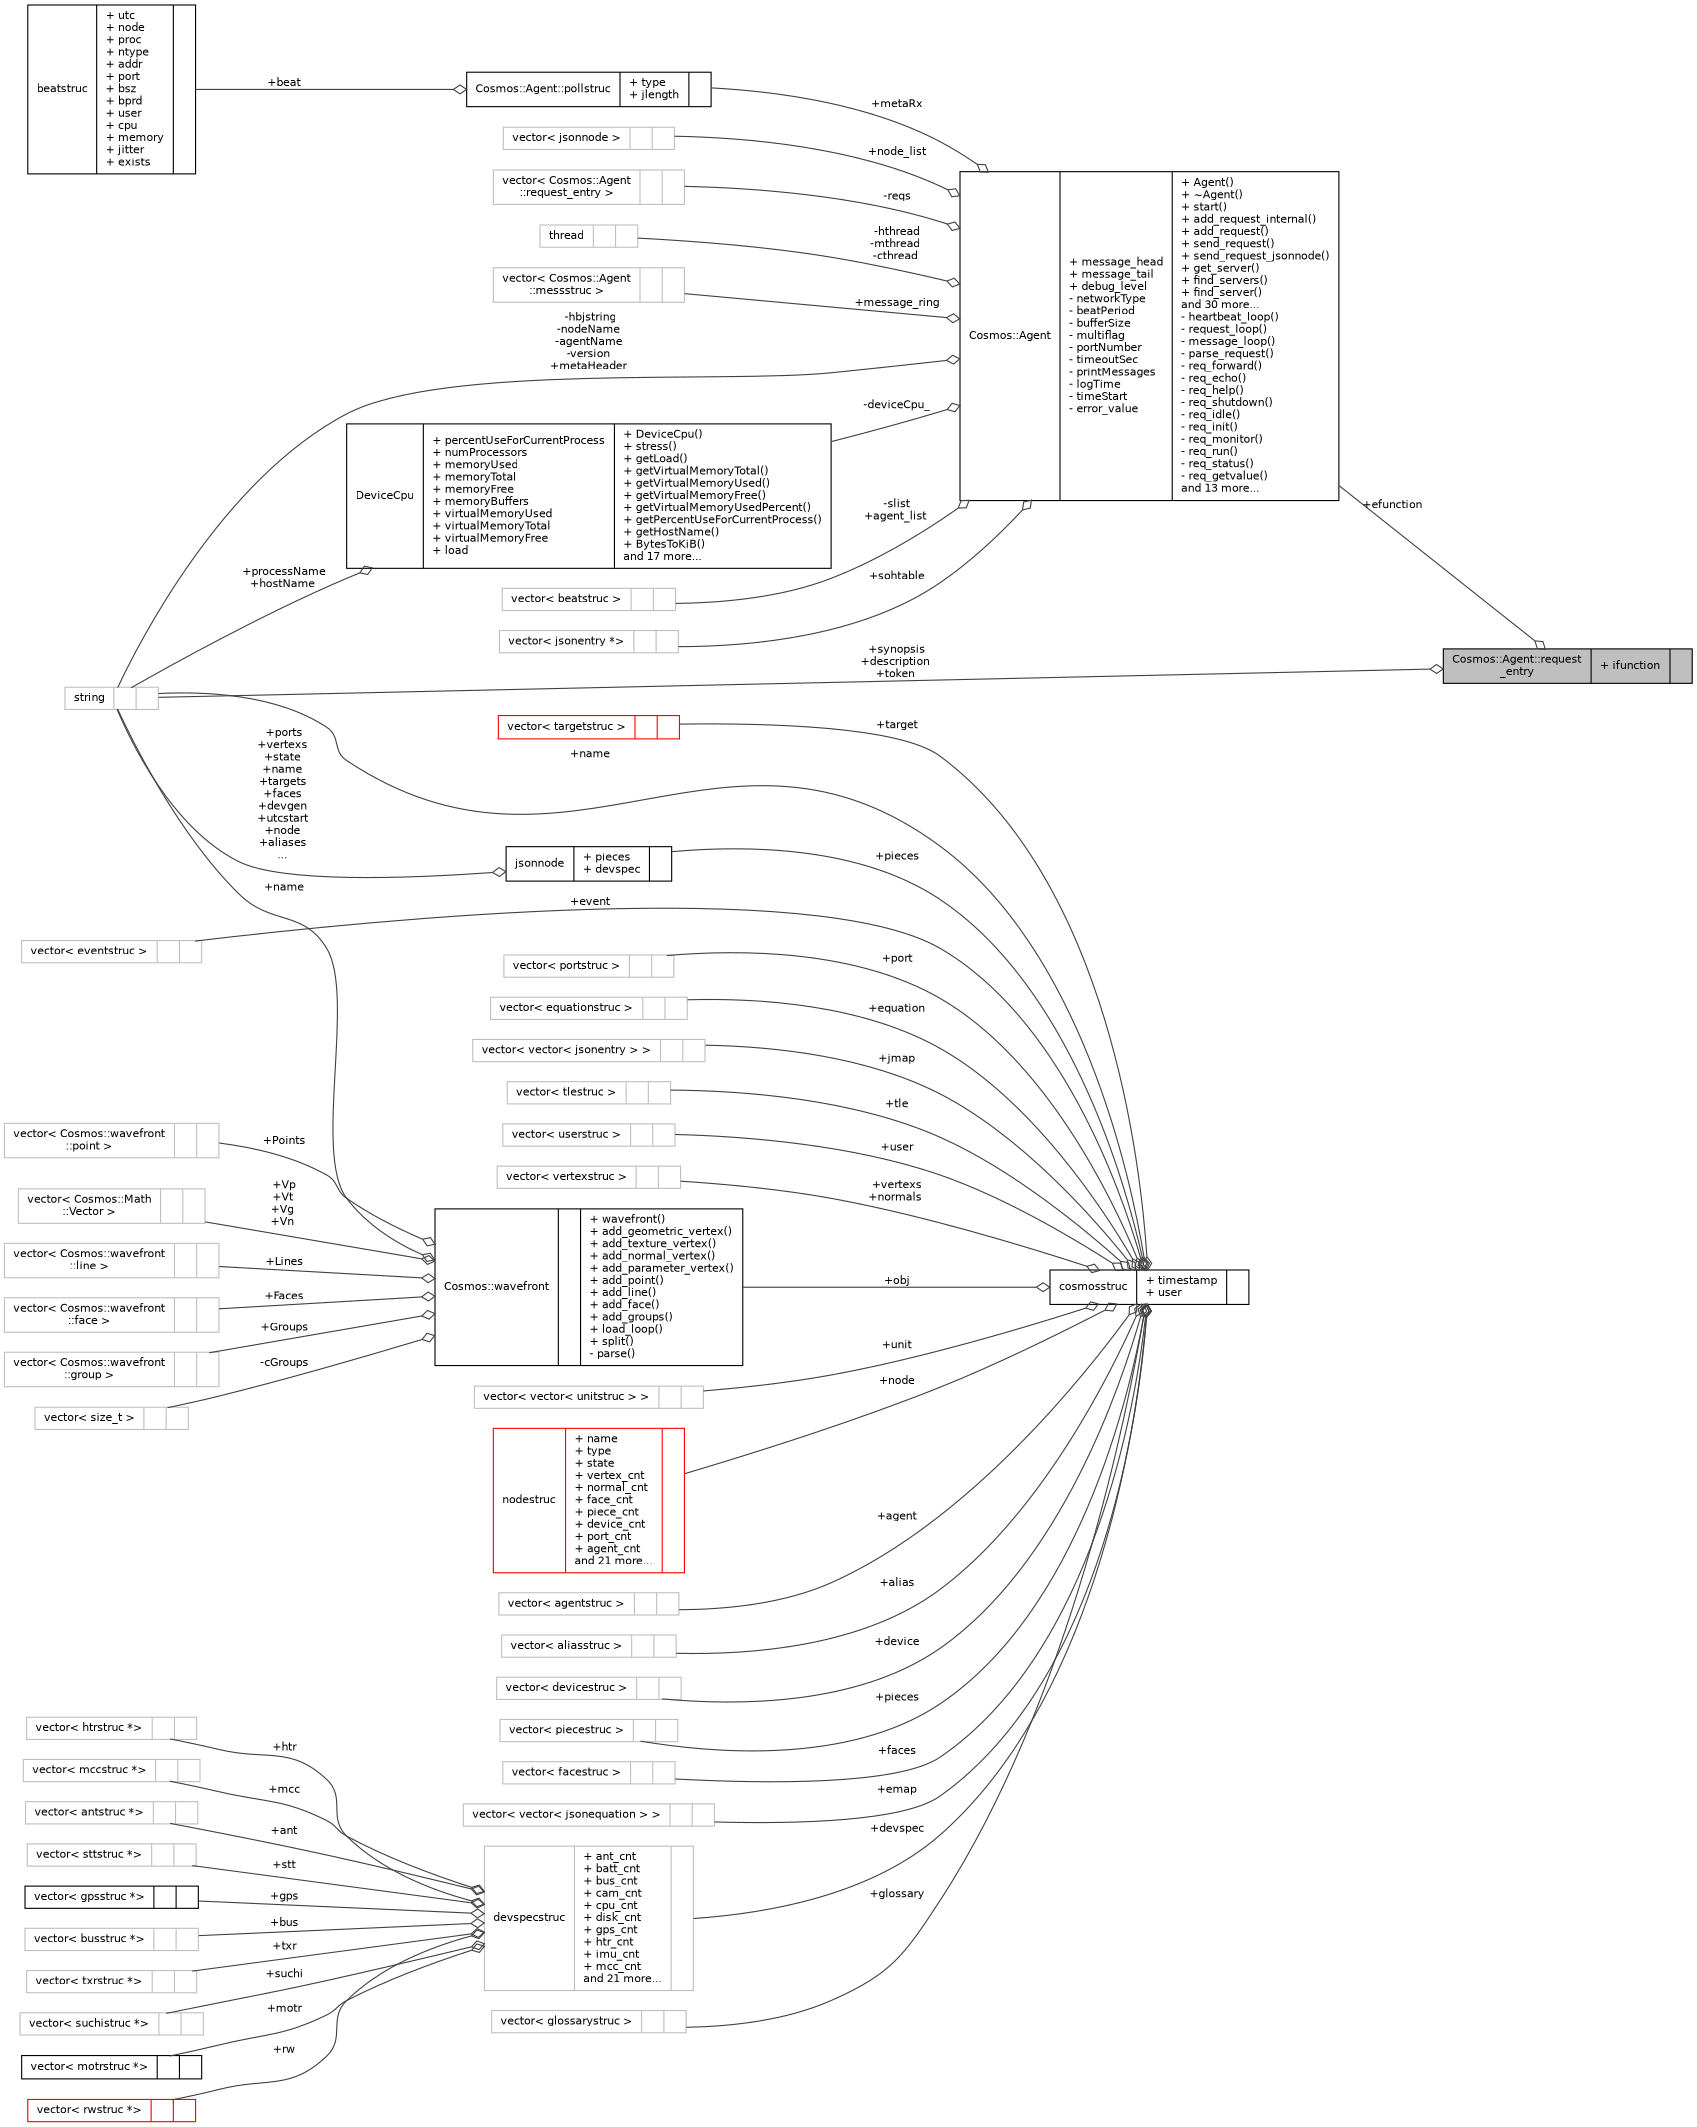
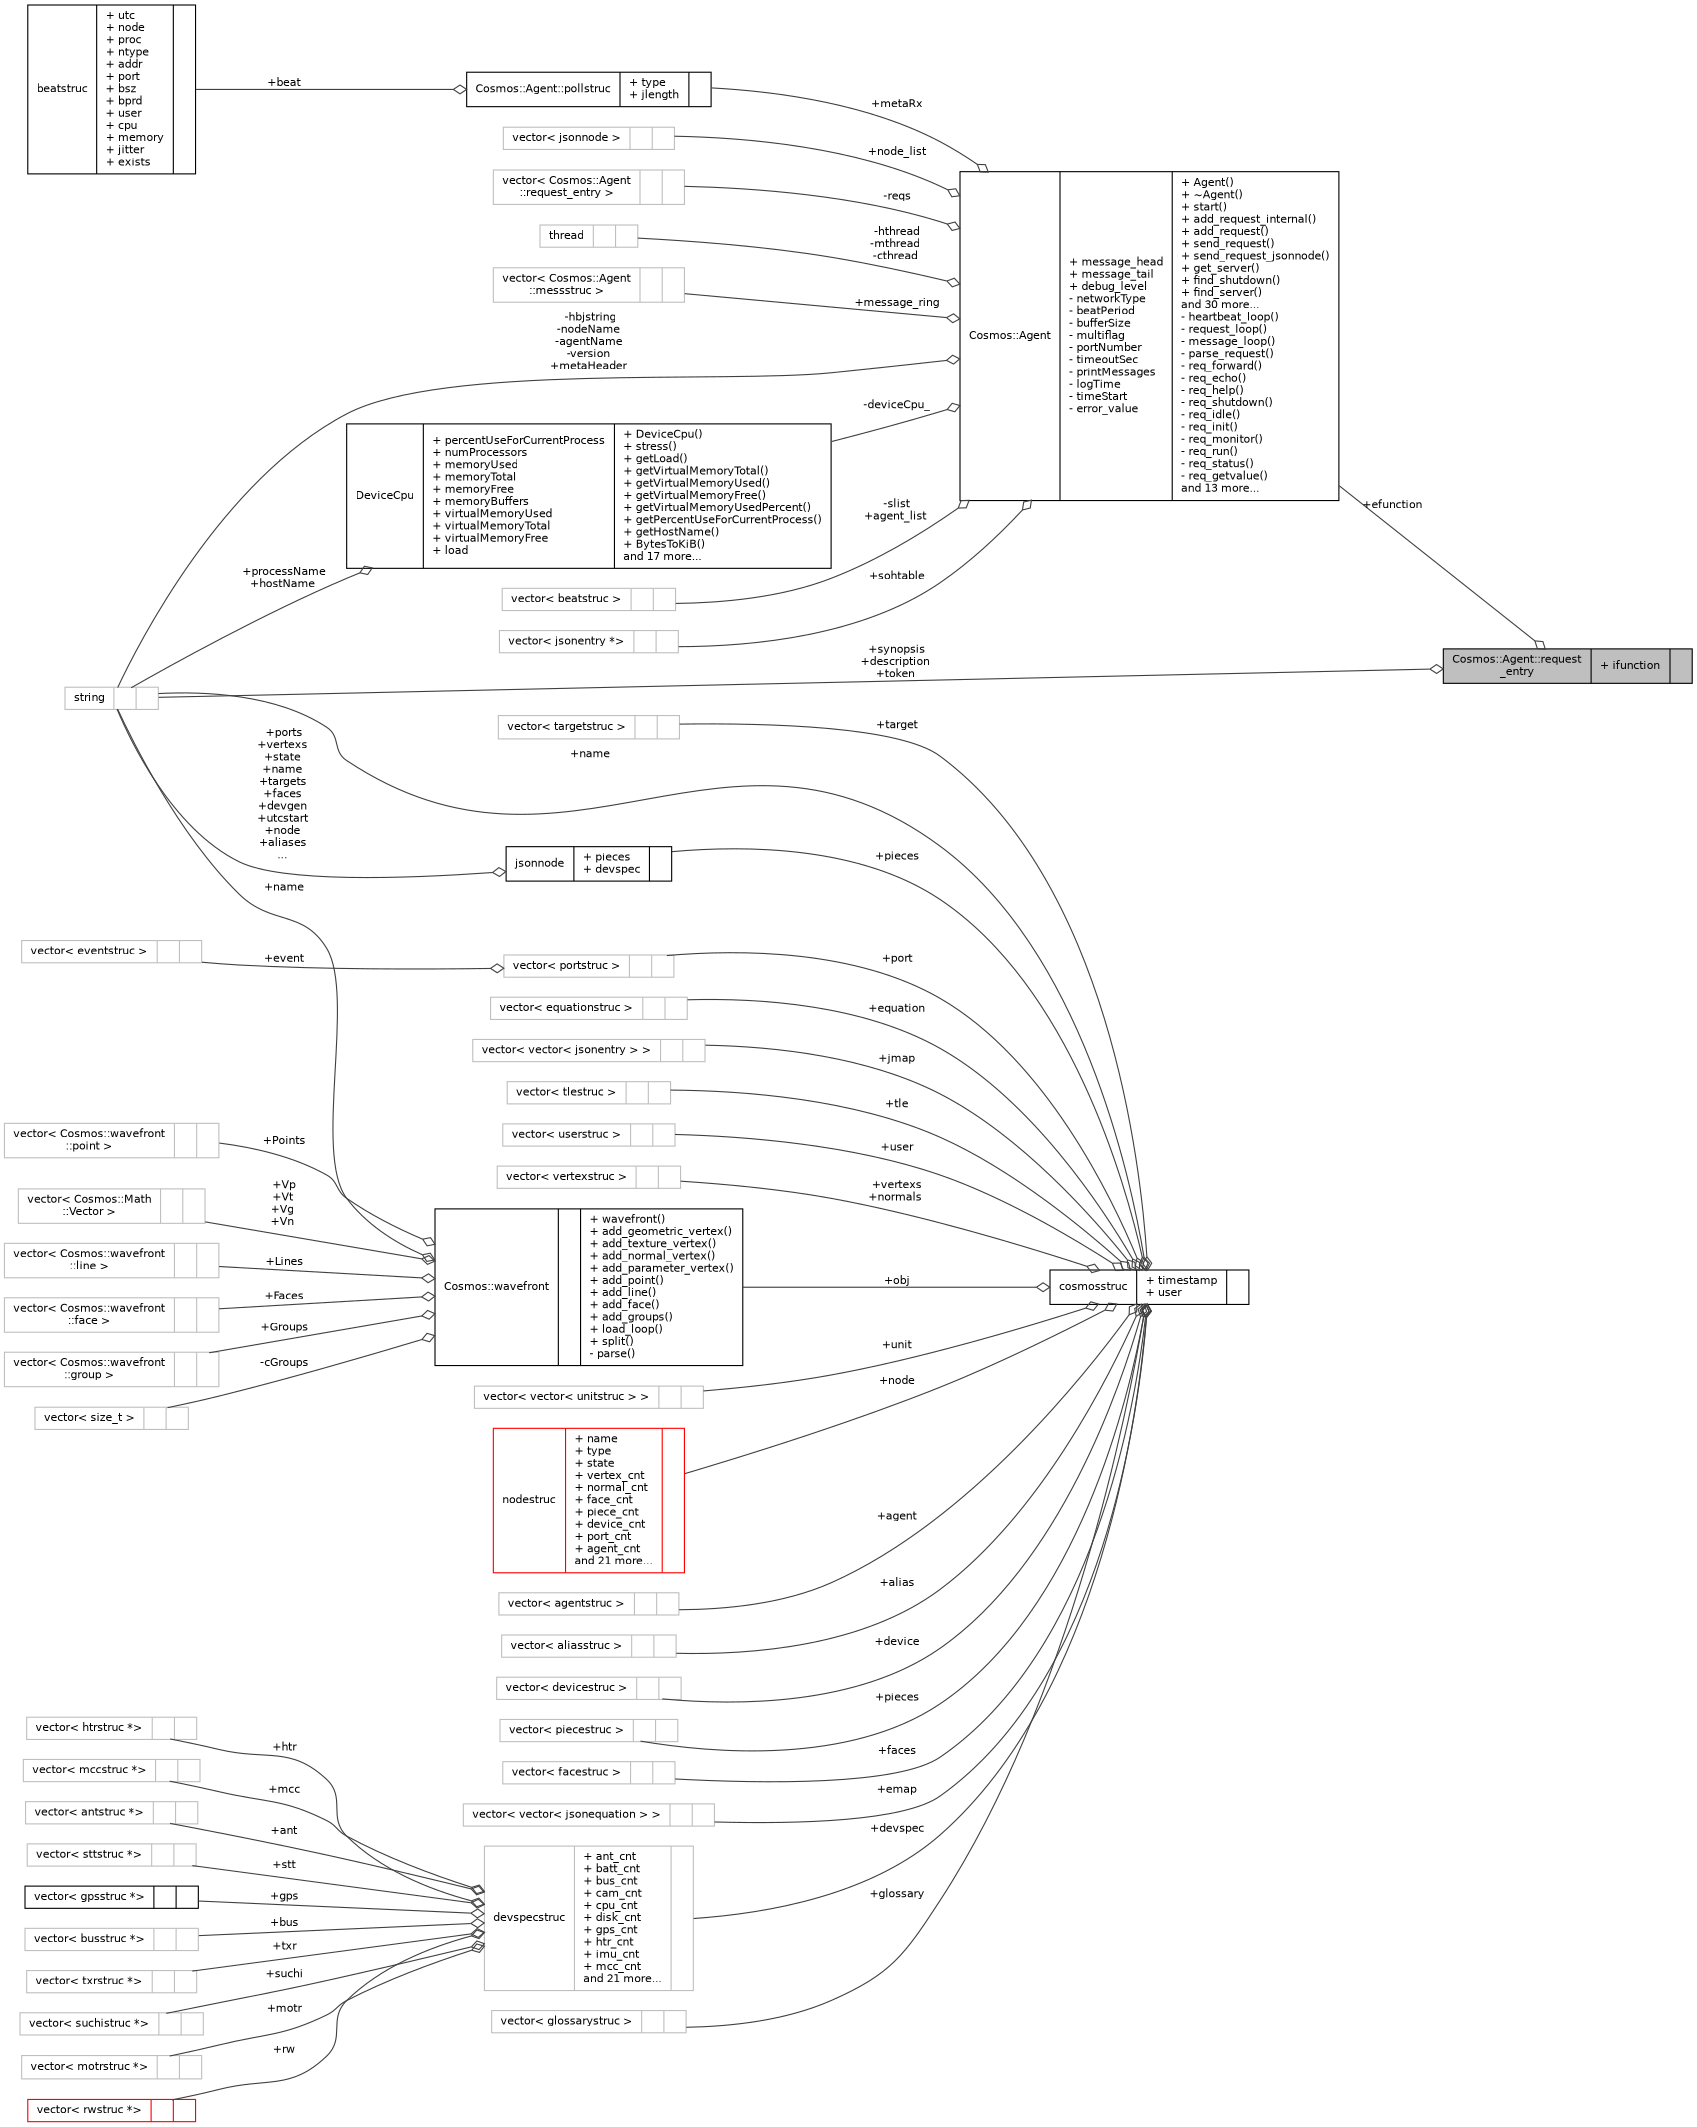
(1225, 281) -> (1231, 281)
(589, 727) -> (589, 727)
(757, 912) -> (346, 968)
(112, 2067) -> (112, 2067)
